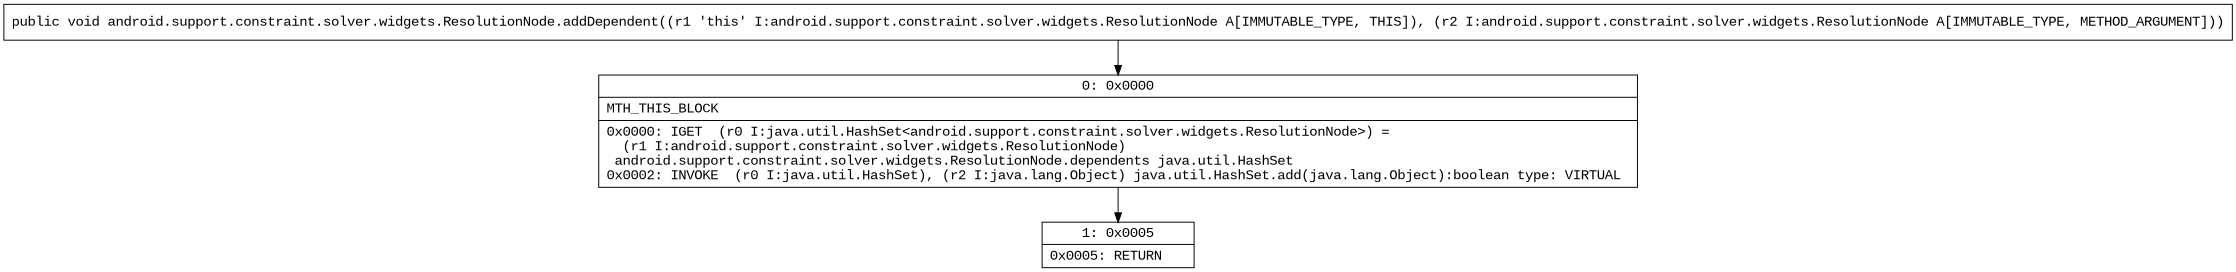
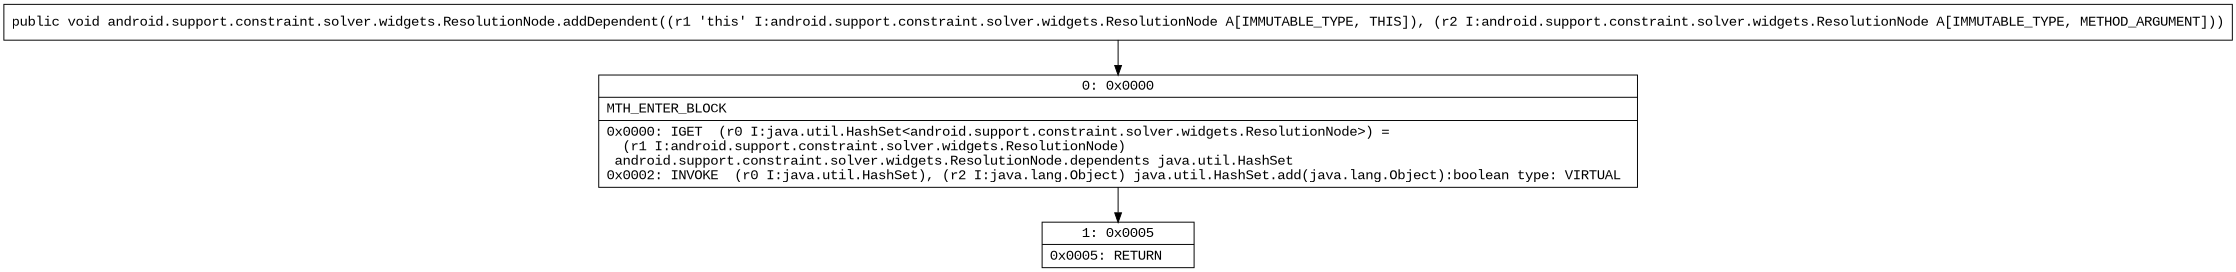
(663, 108) -> (667, 108)
